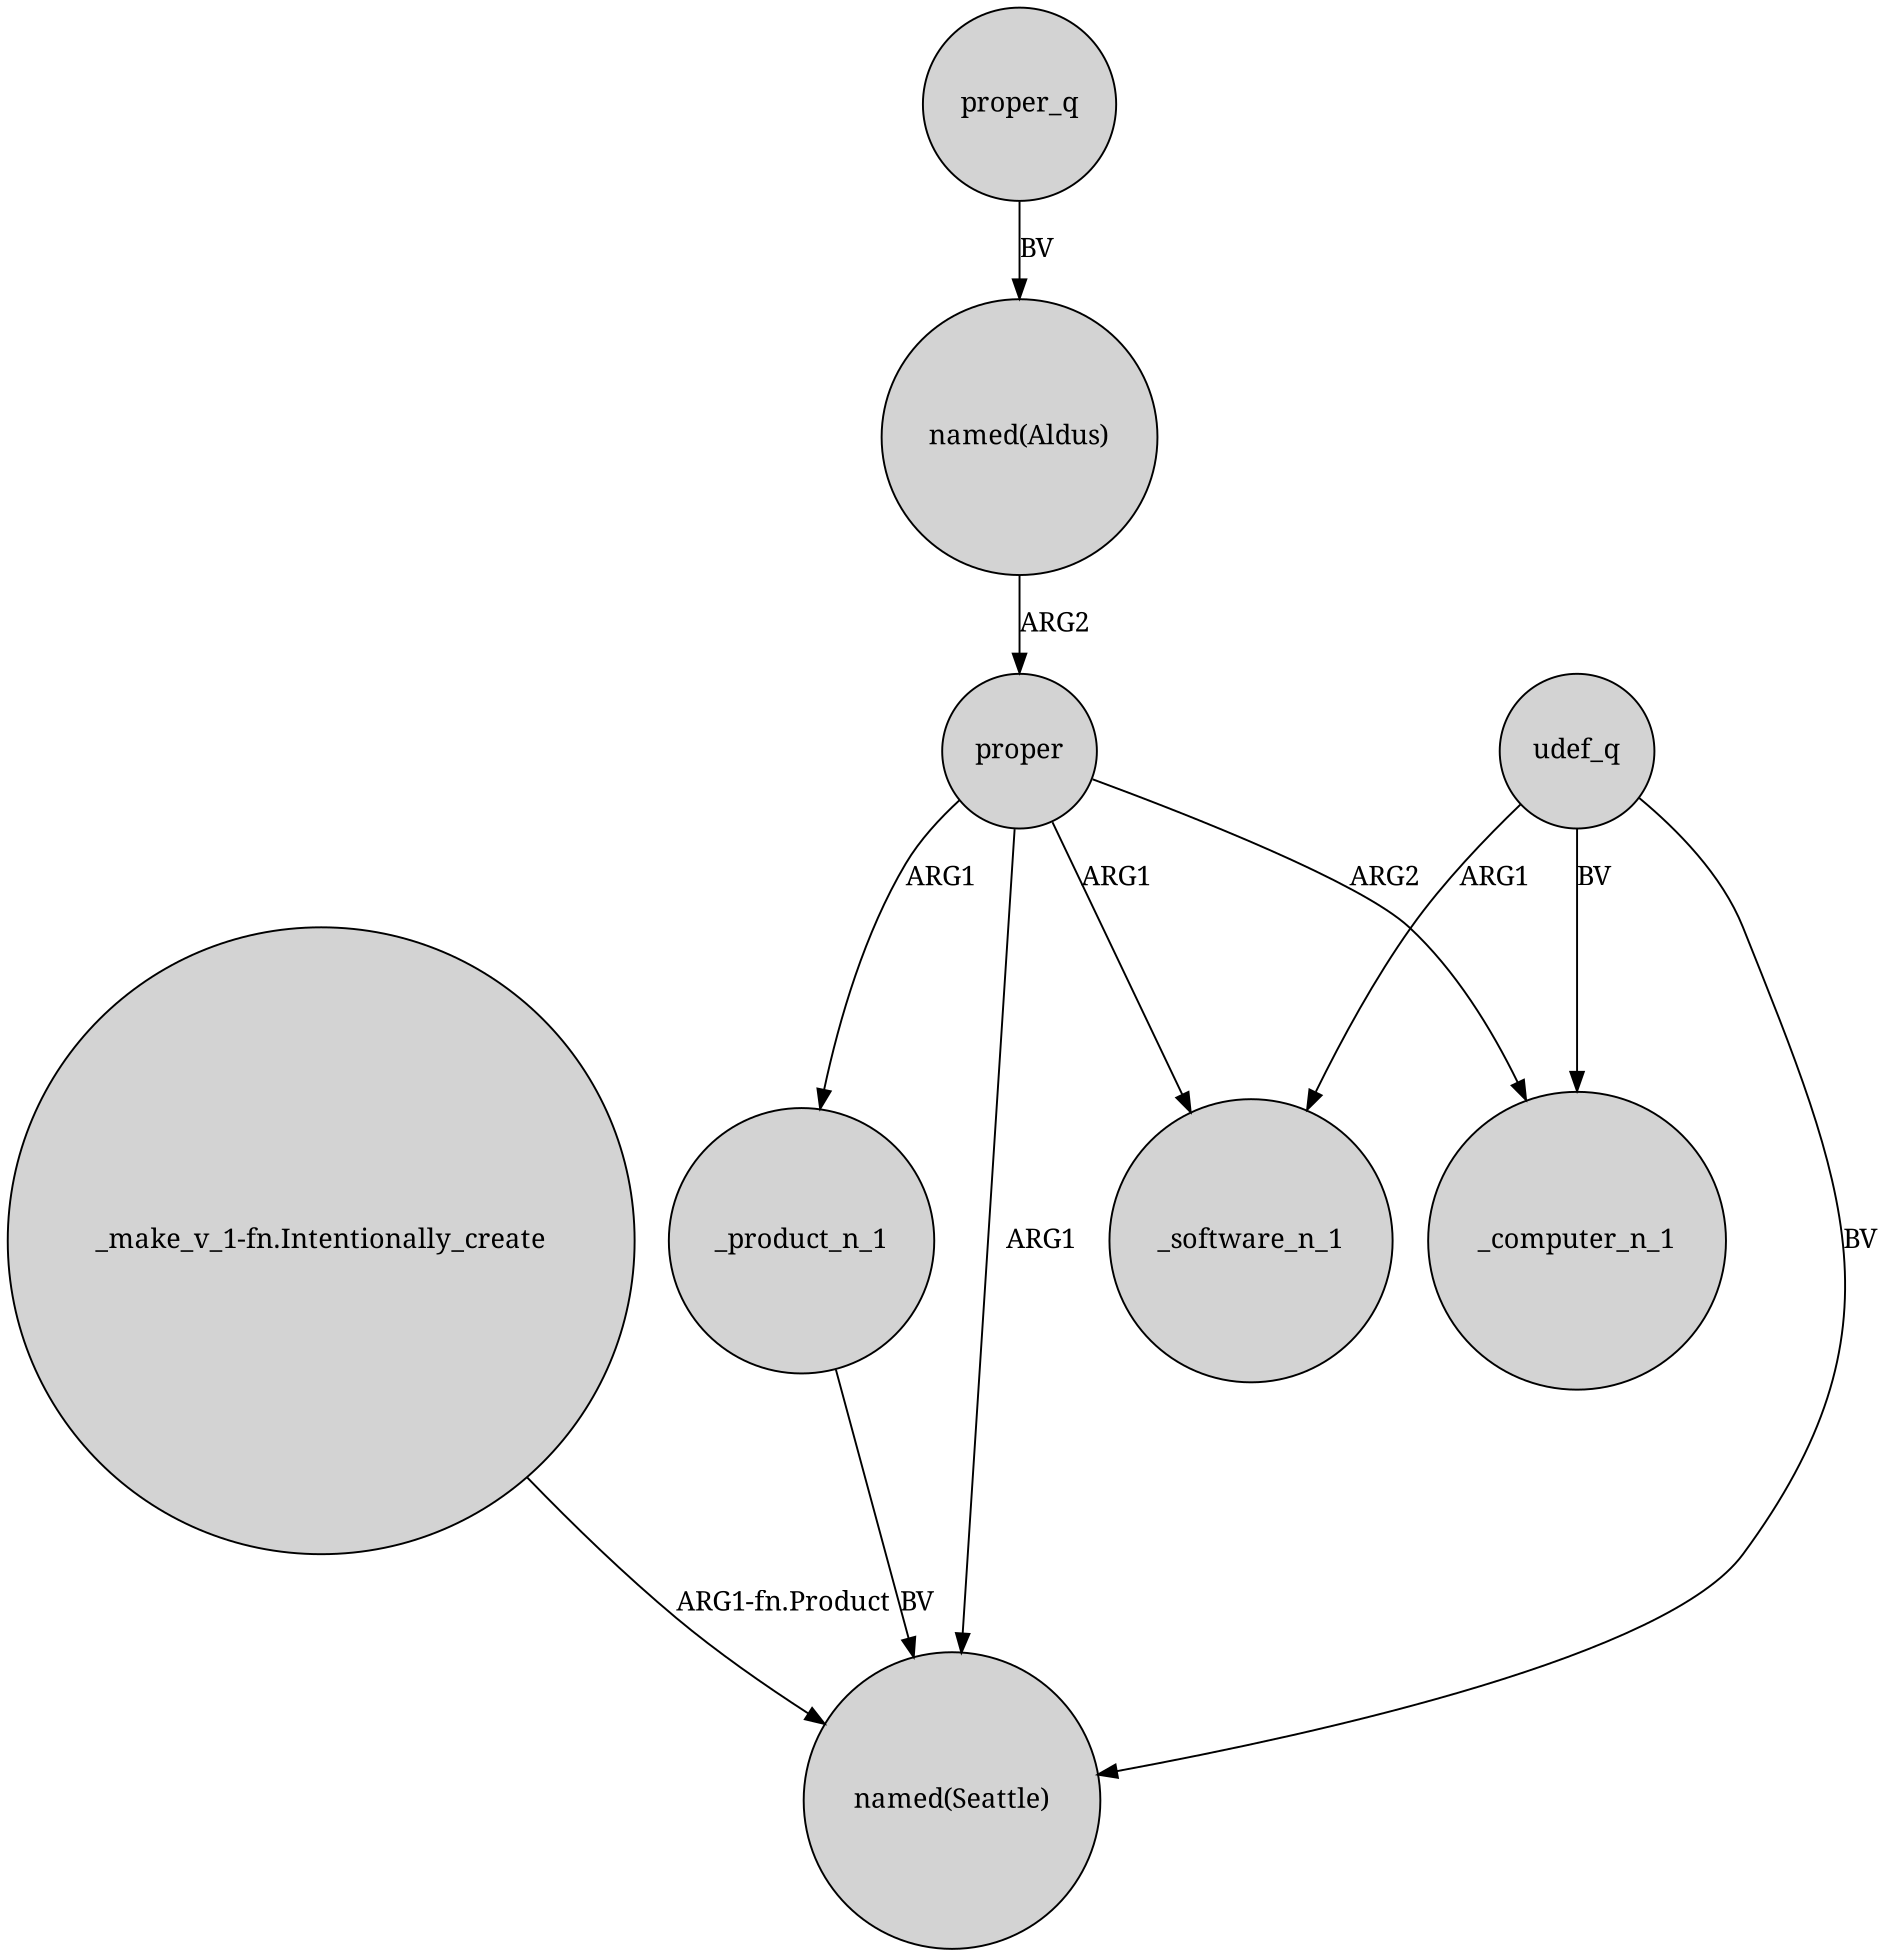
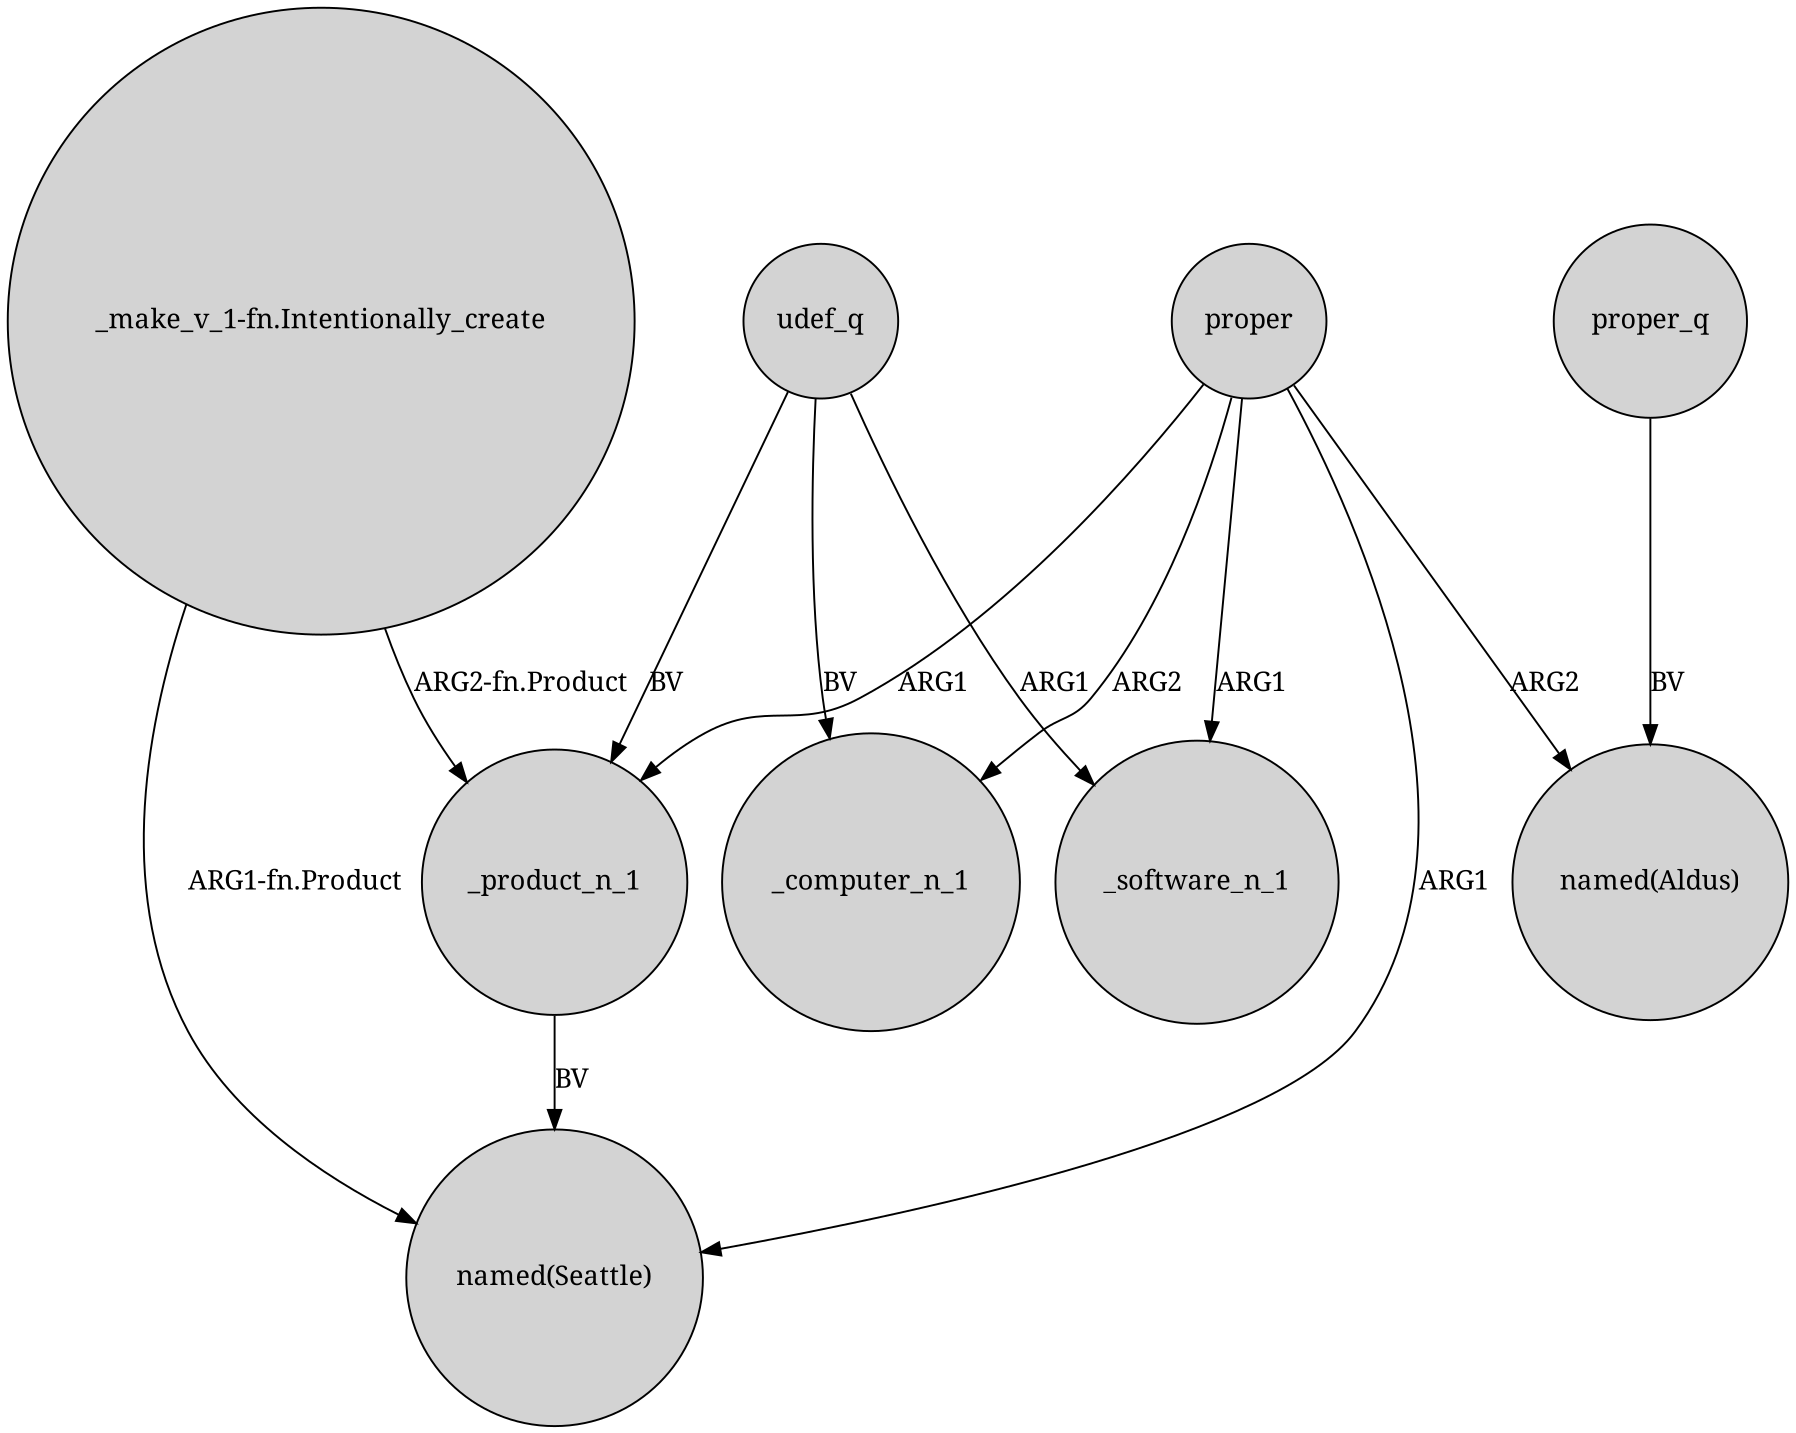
(1020, 614) -> (1427, 570)
none -> (415, 700)
(1787, 1485) -> (704, 568)
